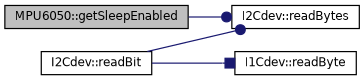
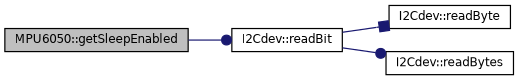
(205, 17) -> (205, 40)
(296, 63) -> (450, 17)
